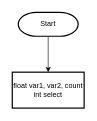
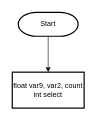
(48, 90) -> (48, 90)
